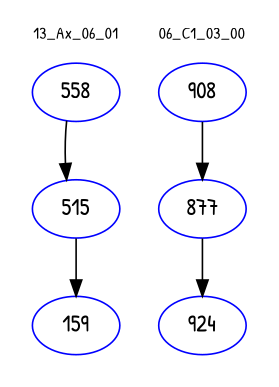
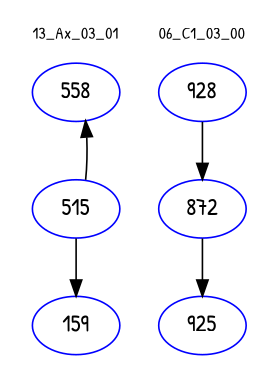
(76, 35) -> (76, 35)
(202, 92) -> (202, 92)
(65, 142) -> (87, 159)
(202, 209) -> (202, 209)
(202, 326) -> (202, 326)
